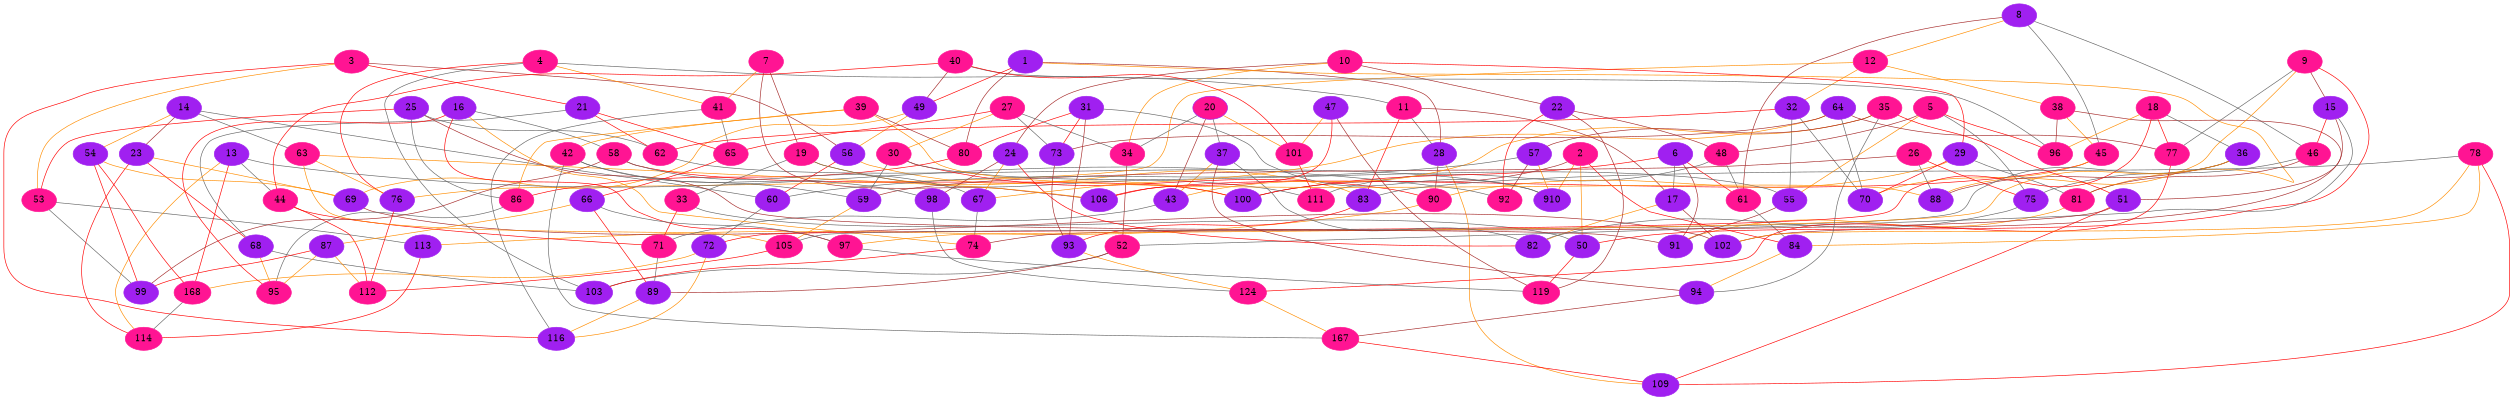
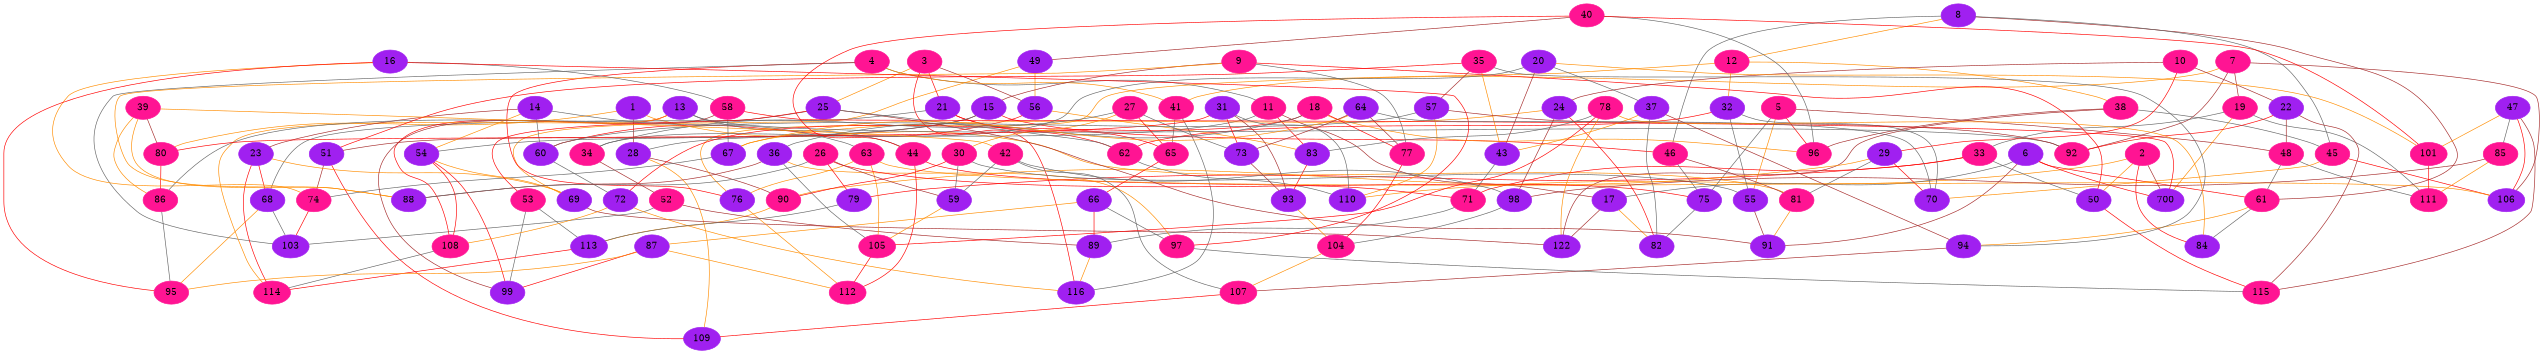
(1230, 74) -> none
(972, 85) -> none
(162, 93) -> (874, 85)
(982, 101) -> (395, 124)
(1210, 108) -> (1539, 62)
none -> (2168, 127)
(2080, 131) -> (2220, 121)
none -> (2501, 154)
none -> (854, 200)
(1243, 200) -> (2166, 200)
(1552, 200) -> (1348, 200)
(1458, 236) -> (708, 137)
(382, 246) -> (792, 246)
(1723, 246) -> (1562, 246)
(1746, 269) -> (2096, 236)
(193, 293) -> (450, 246)
(1248, 293) -> (1336, 246)
(1541, 293) -> (2261, 293)
(1340, 339) -> (1238, 293)
(2169, 369) -> (1256, 222)
